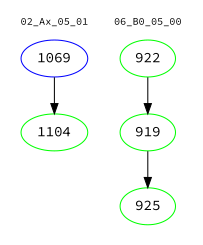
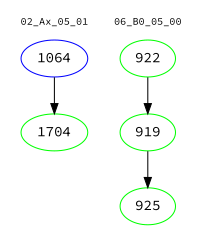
(54, 59) -> (54, 59)
(54, 132) -> (54, 132)
